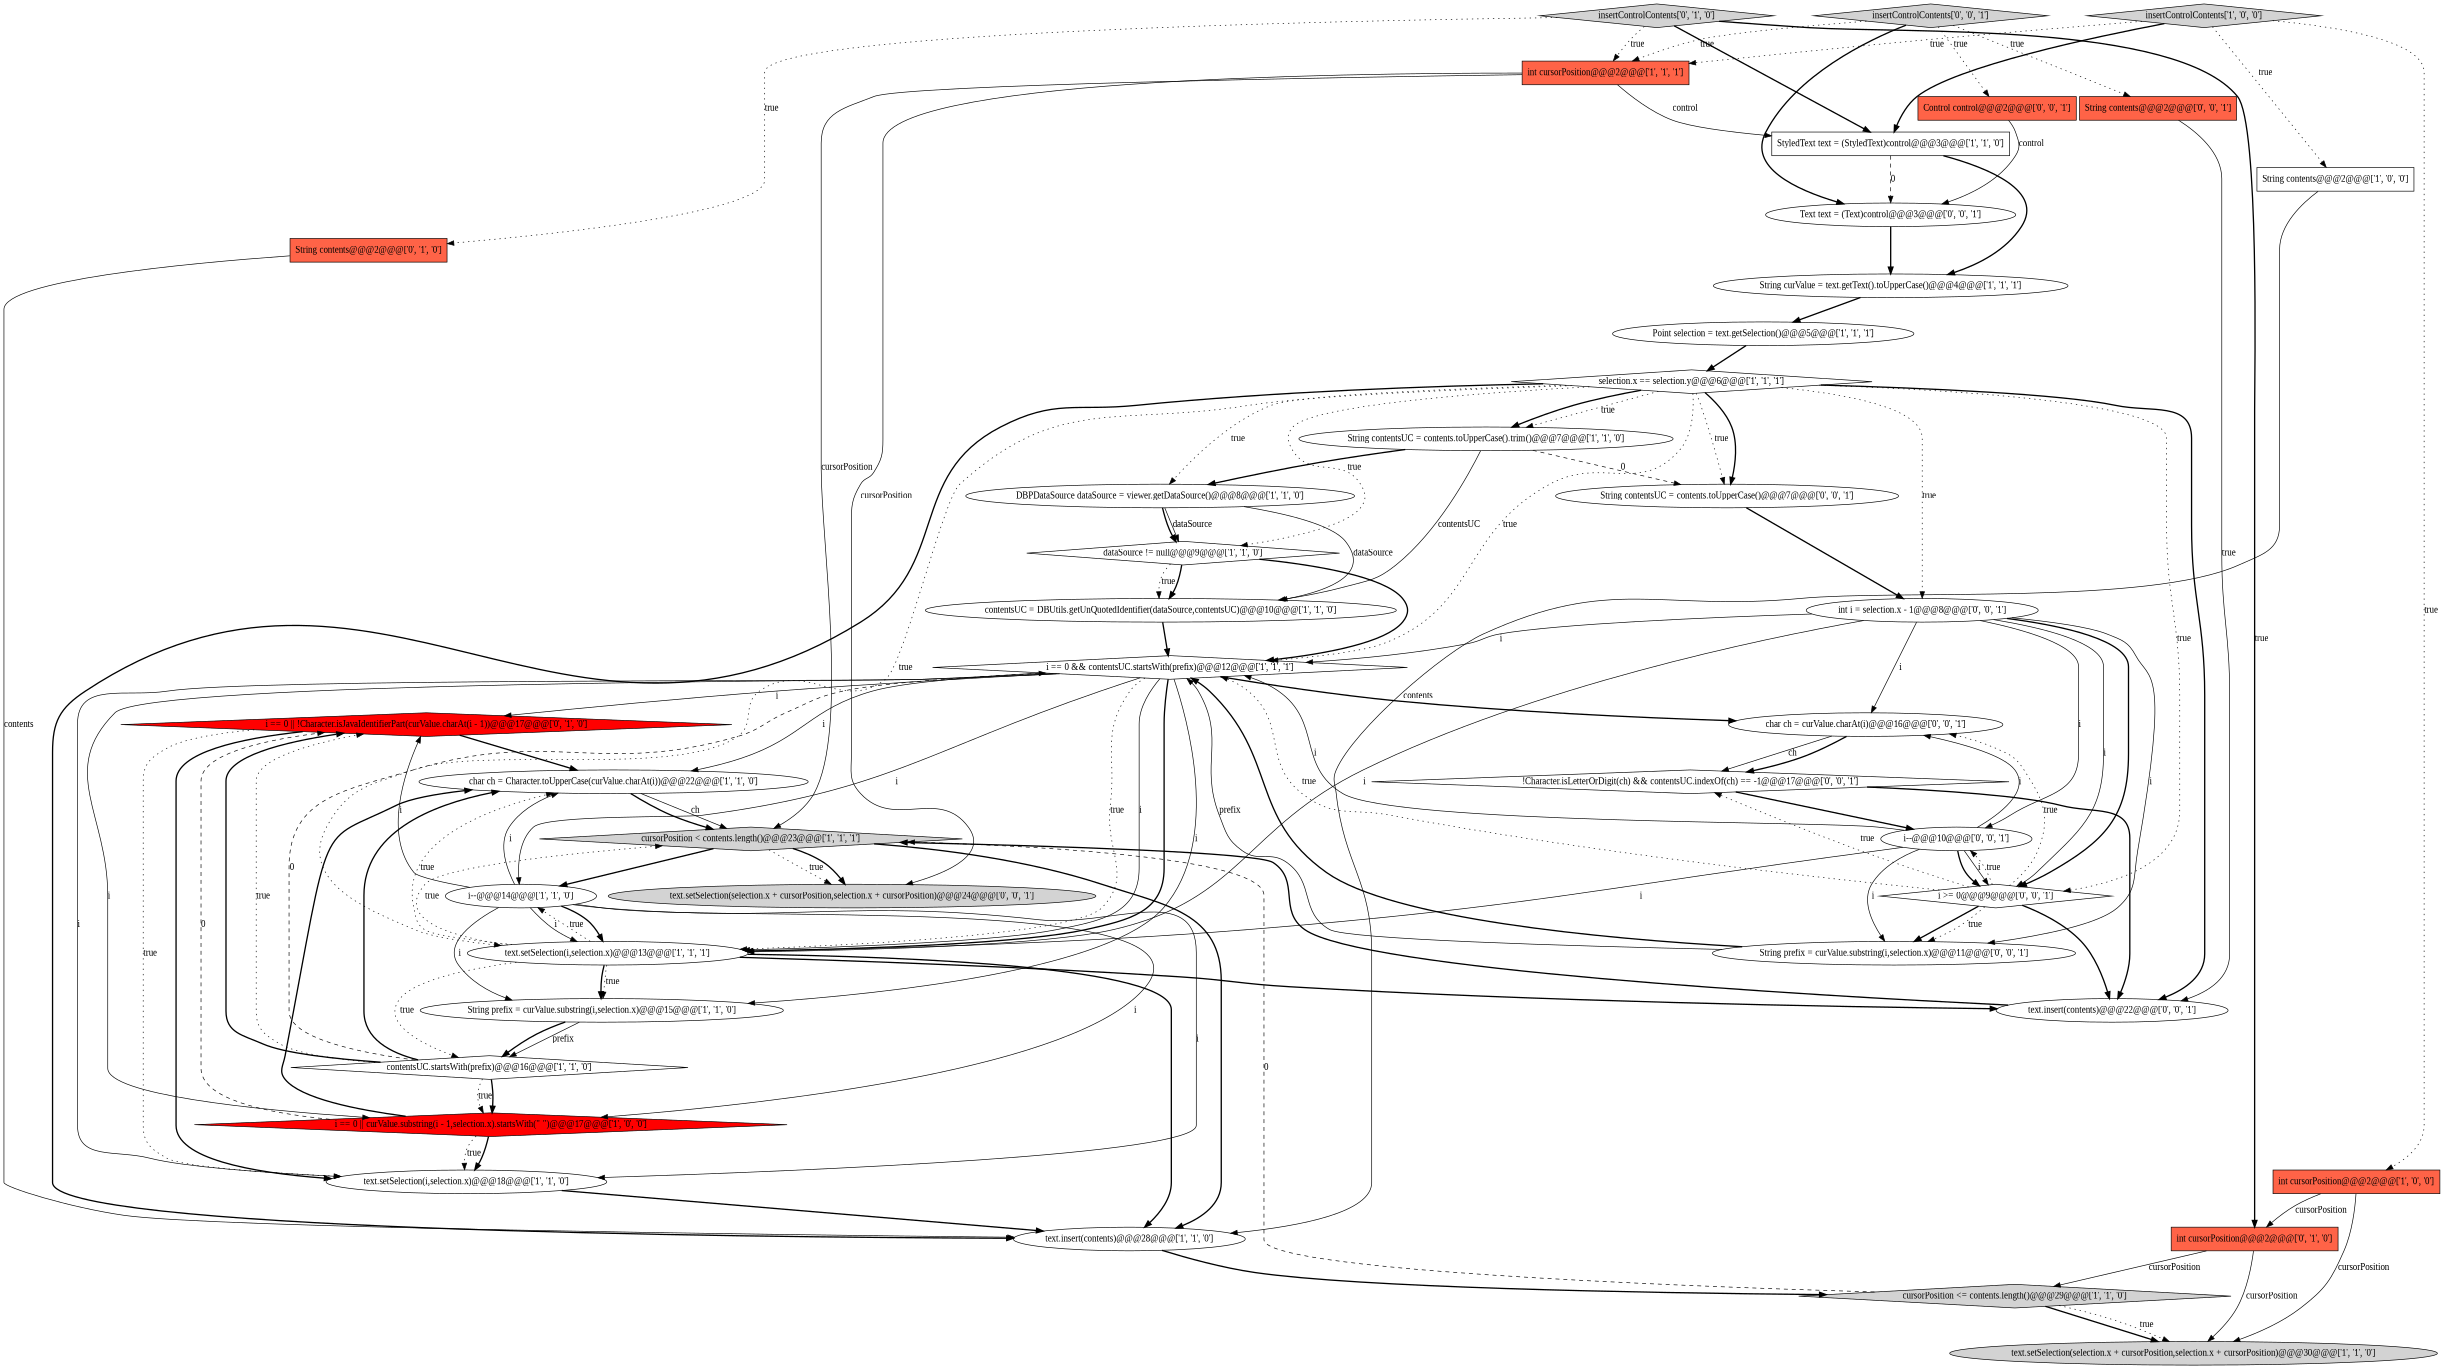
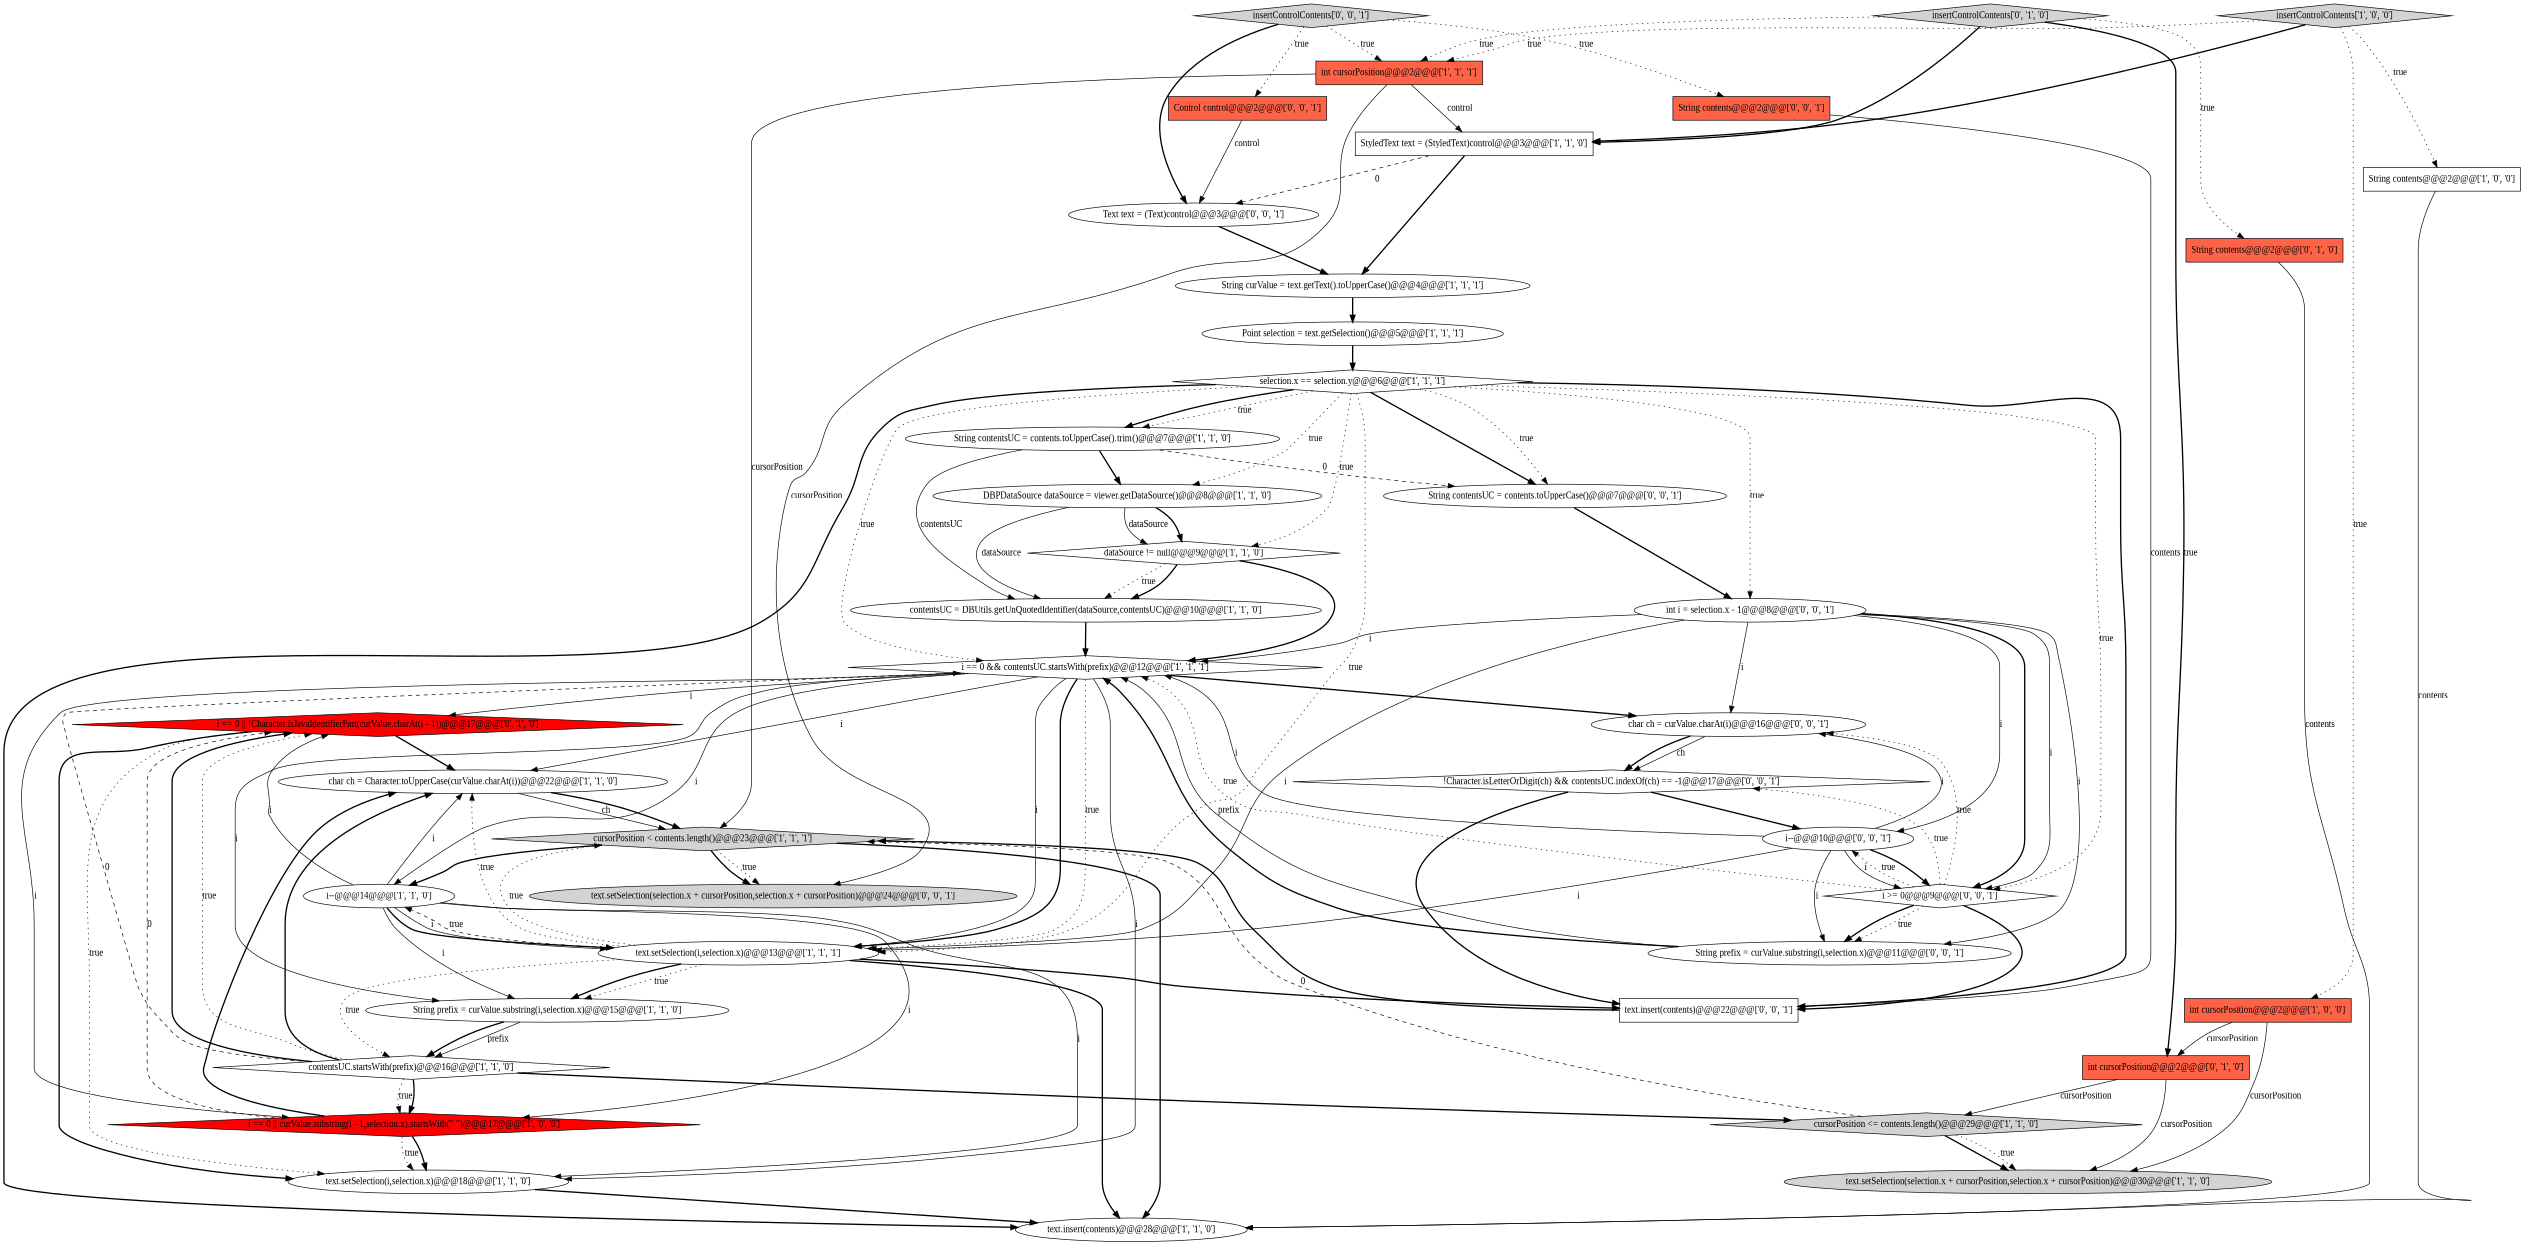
(2229, 553) -> (2166, 553)
(567, 926) -> (458, 932)
(2112, 1010) -> (1709, 1010)
(1489, 1288) -> (1151, 1100)
